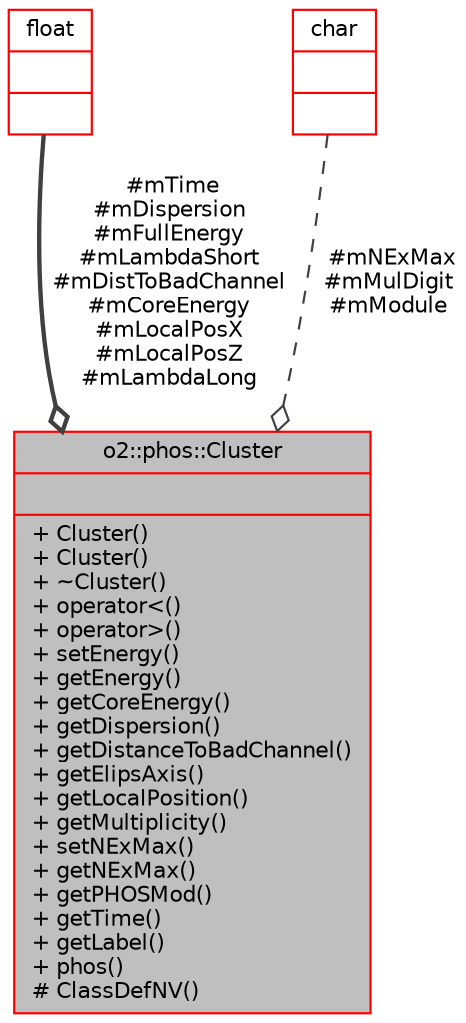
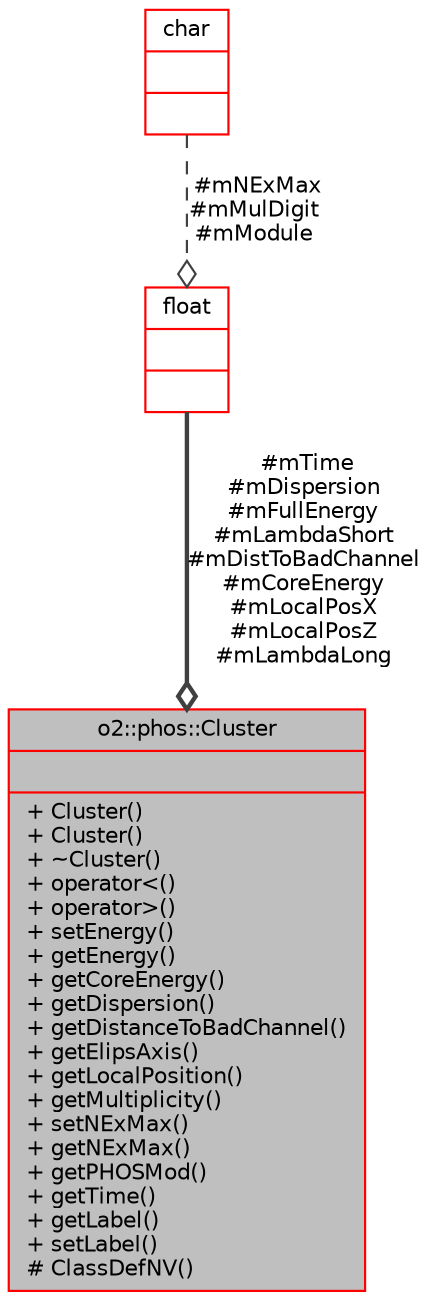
(309, 271) -> (187, 198)
(79, 967) -> (93, 1245)
